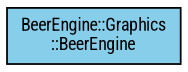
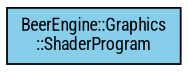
(94, 36) -> (94, 36)
